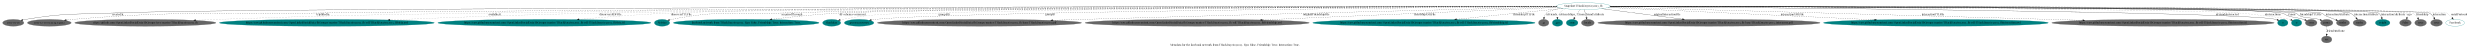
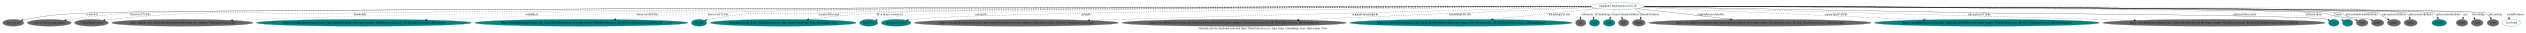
(323, 14) -> (140, 14)
(2311, 14) -> (2362, 14)
none -> (91, 23)
(2327, 30) -> (1620, 14)
